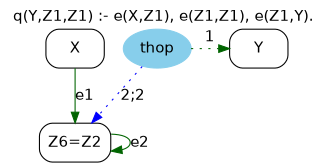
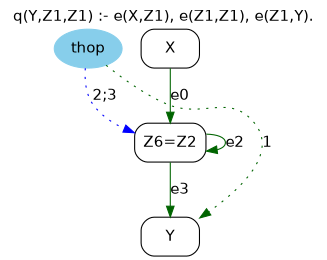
(85, 96) -> (180, 96)
(133, 96) -> (105, 96)
none -> (170, 184)
